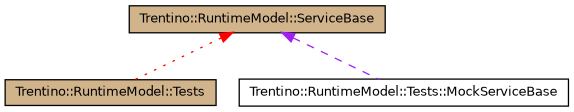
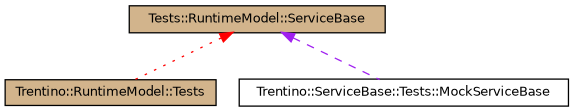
(257, 19) -> (257, 19)
(404, 93) -> (404, 93)
